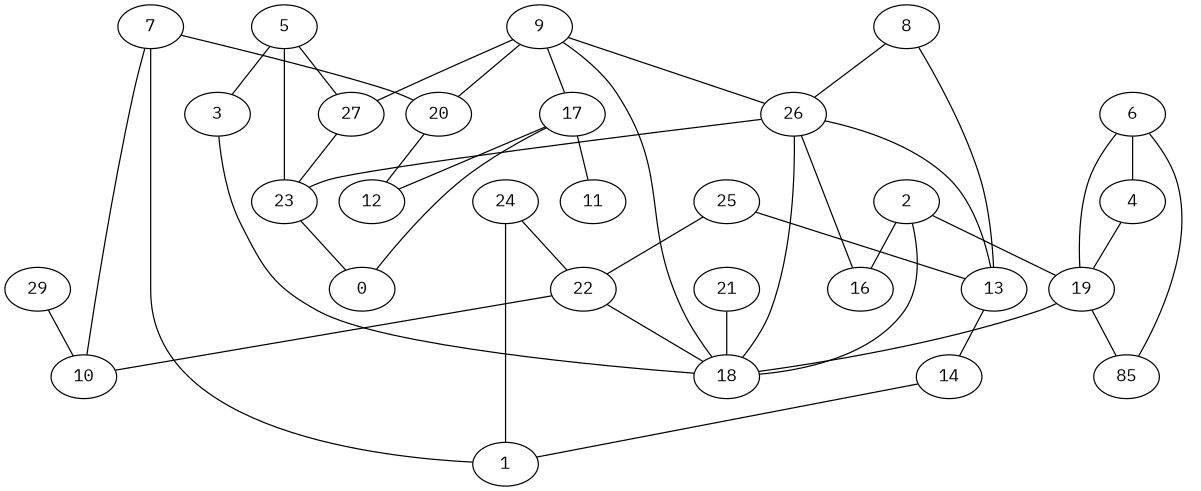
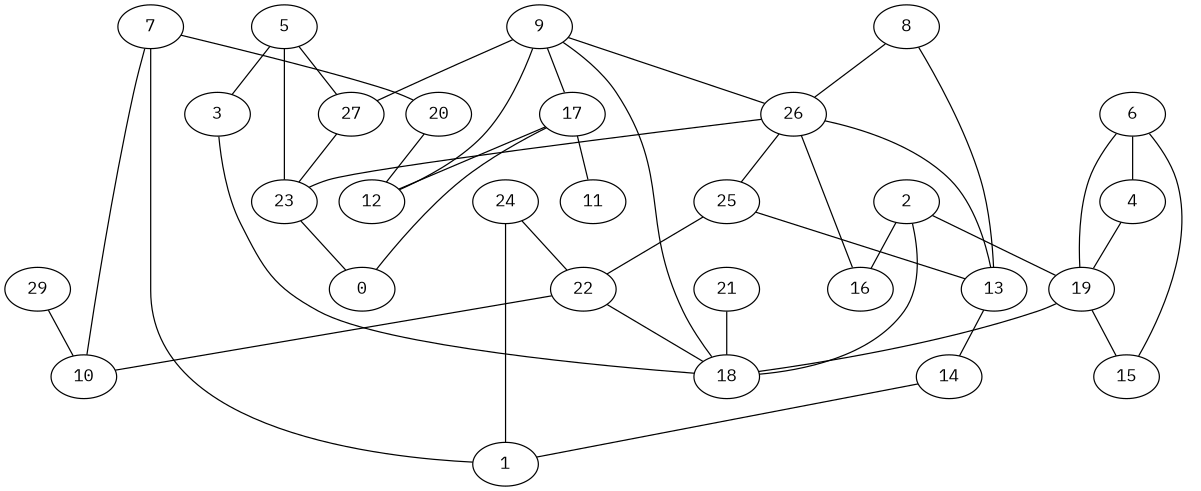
(489, 71) -> (483, 135)
(786, 251) -> (760, 158)
(1127, 377) -> (1127, 377)
